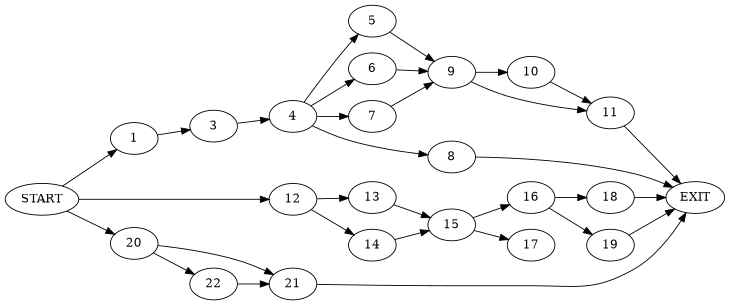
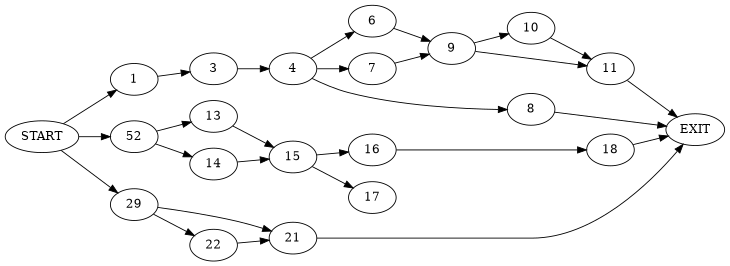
(372, 21) -> none
(293, 199) -> (134, 137)
(134, 243) -> (134, 205)
(610, 245) -> none
